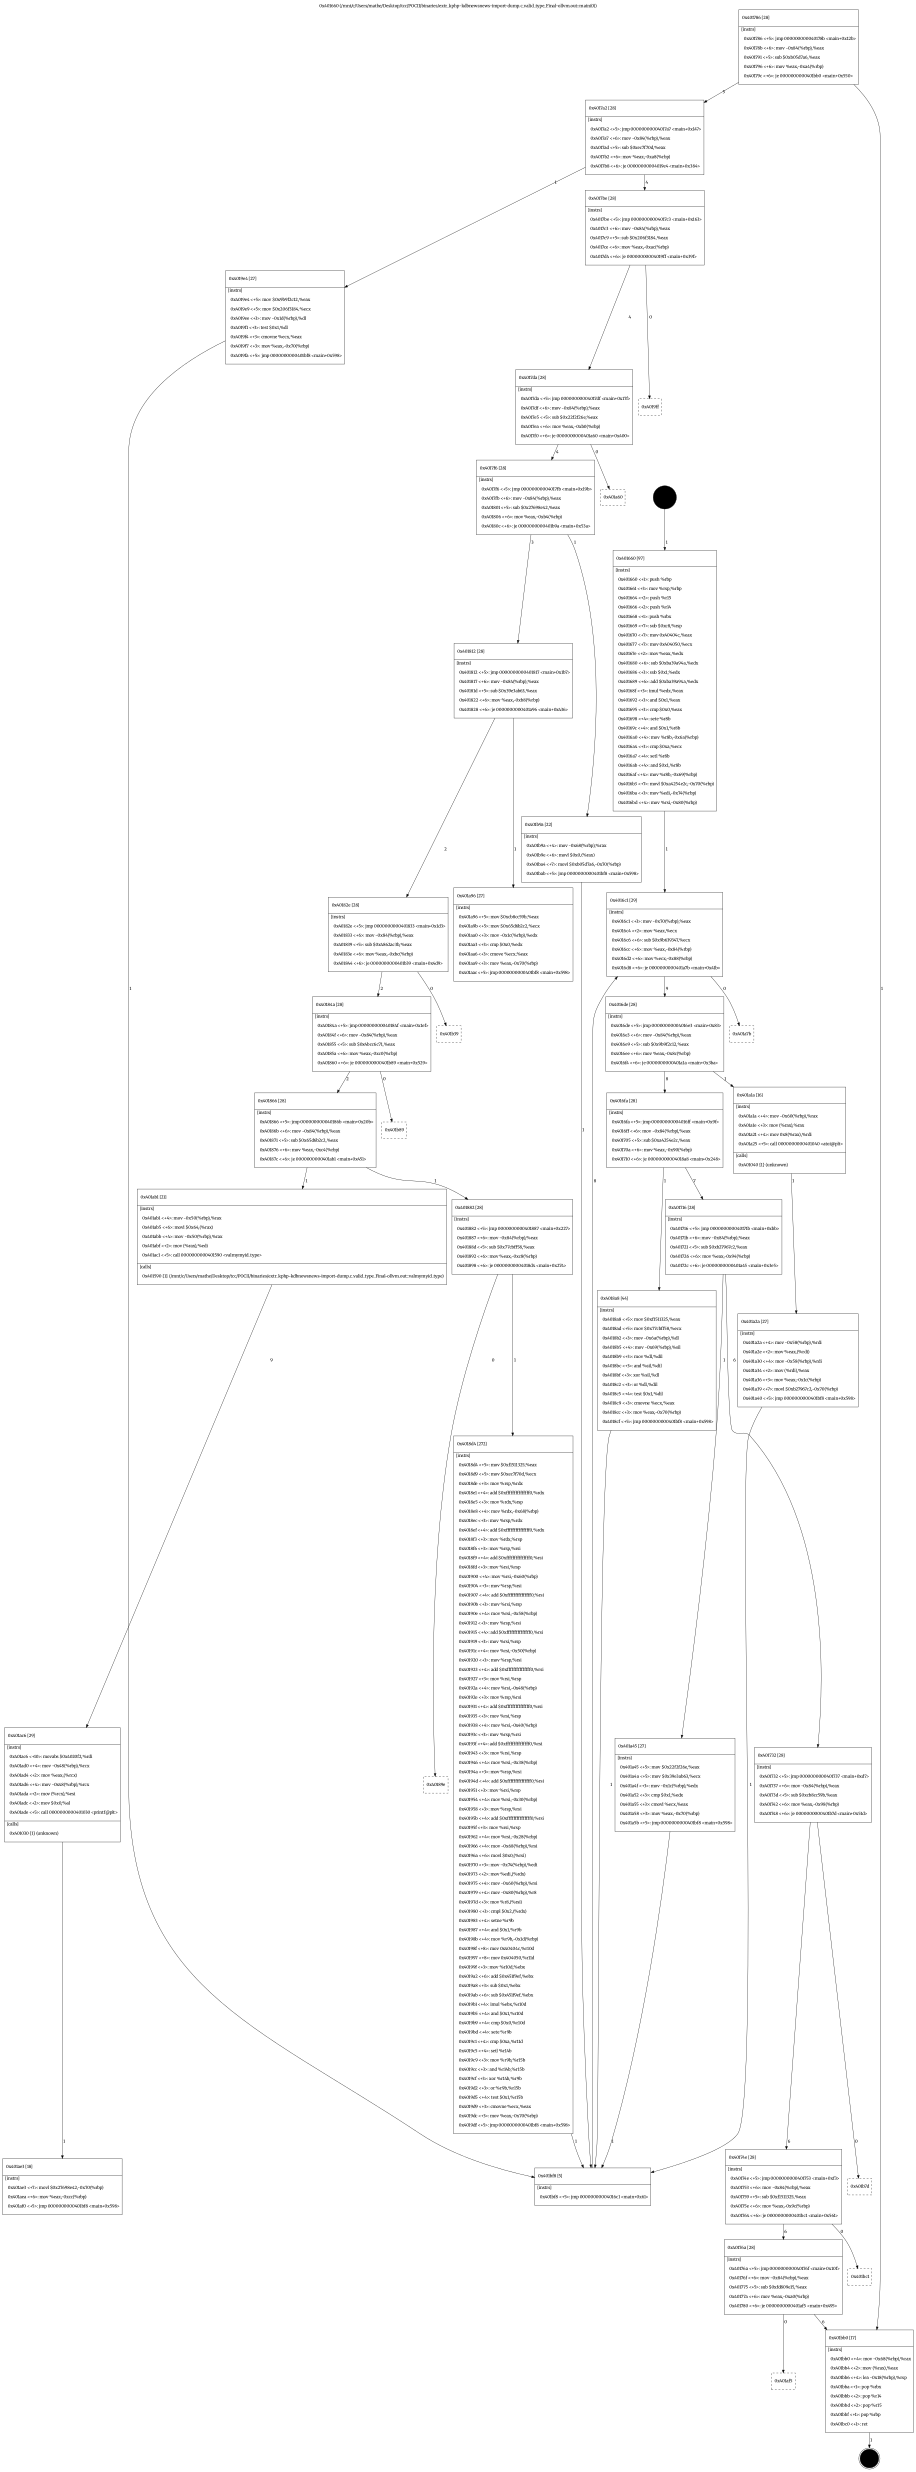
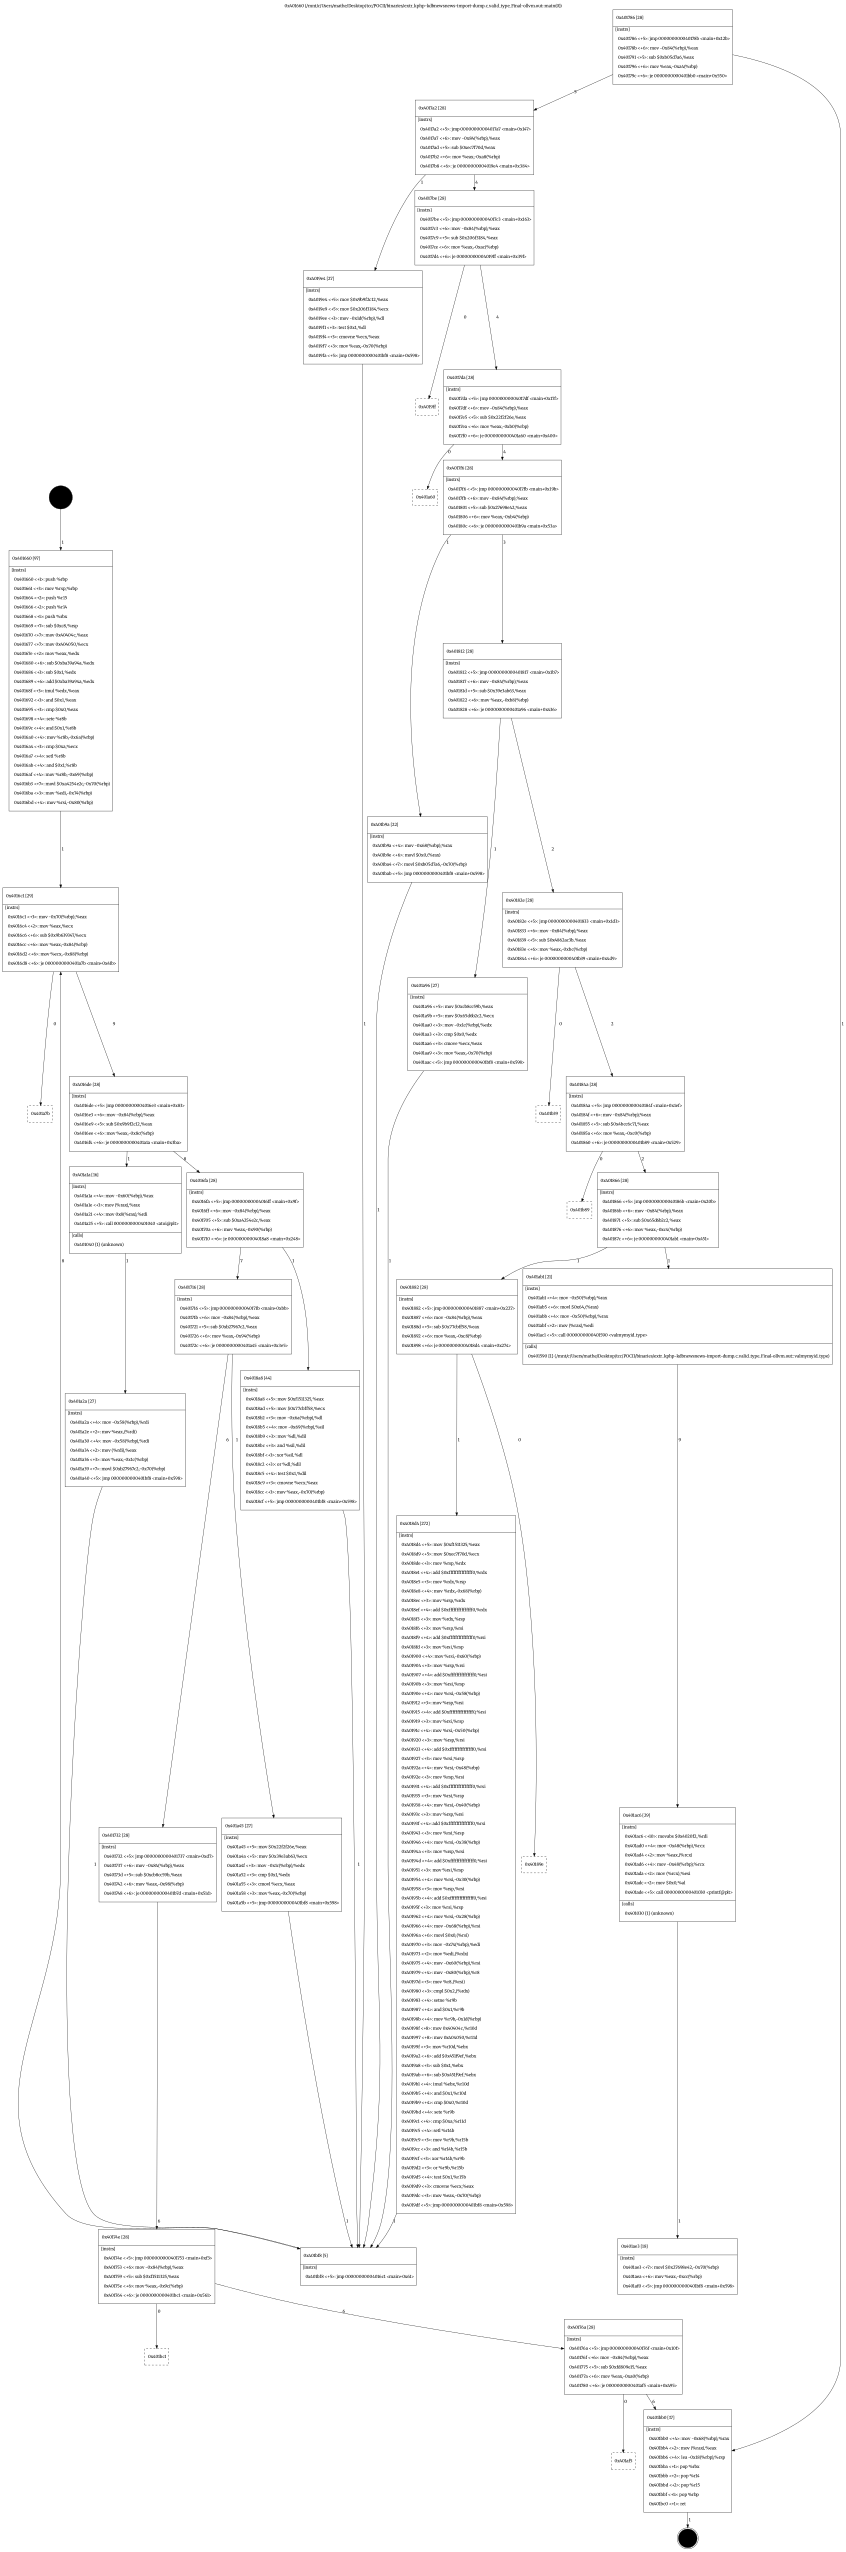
none -> (388, 1655)
(860, 2187) -> none
